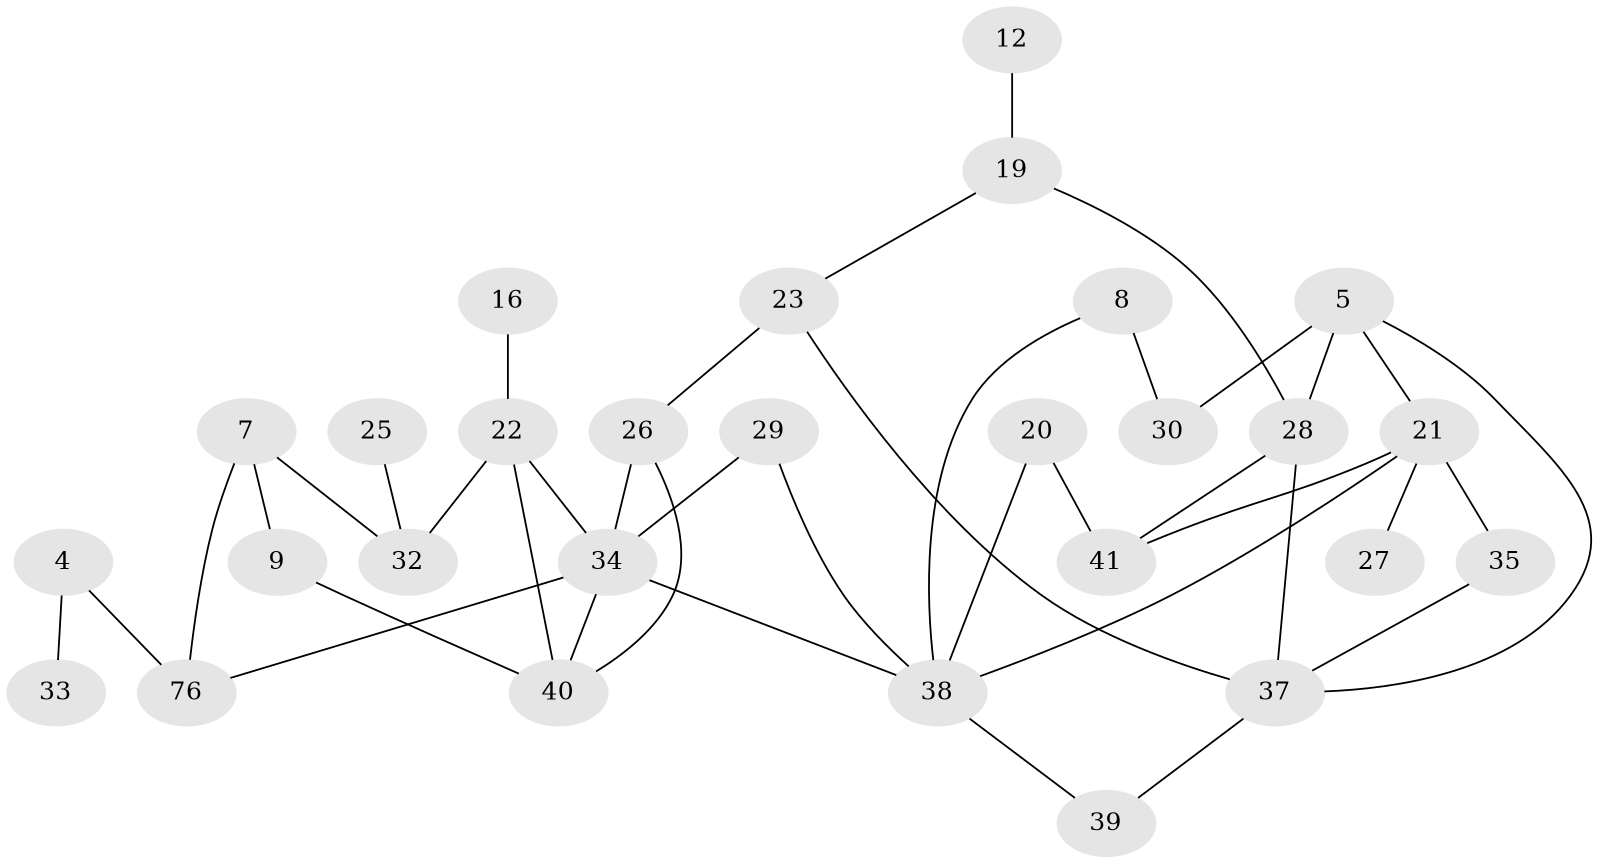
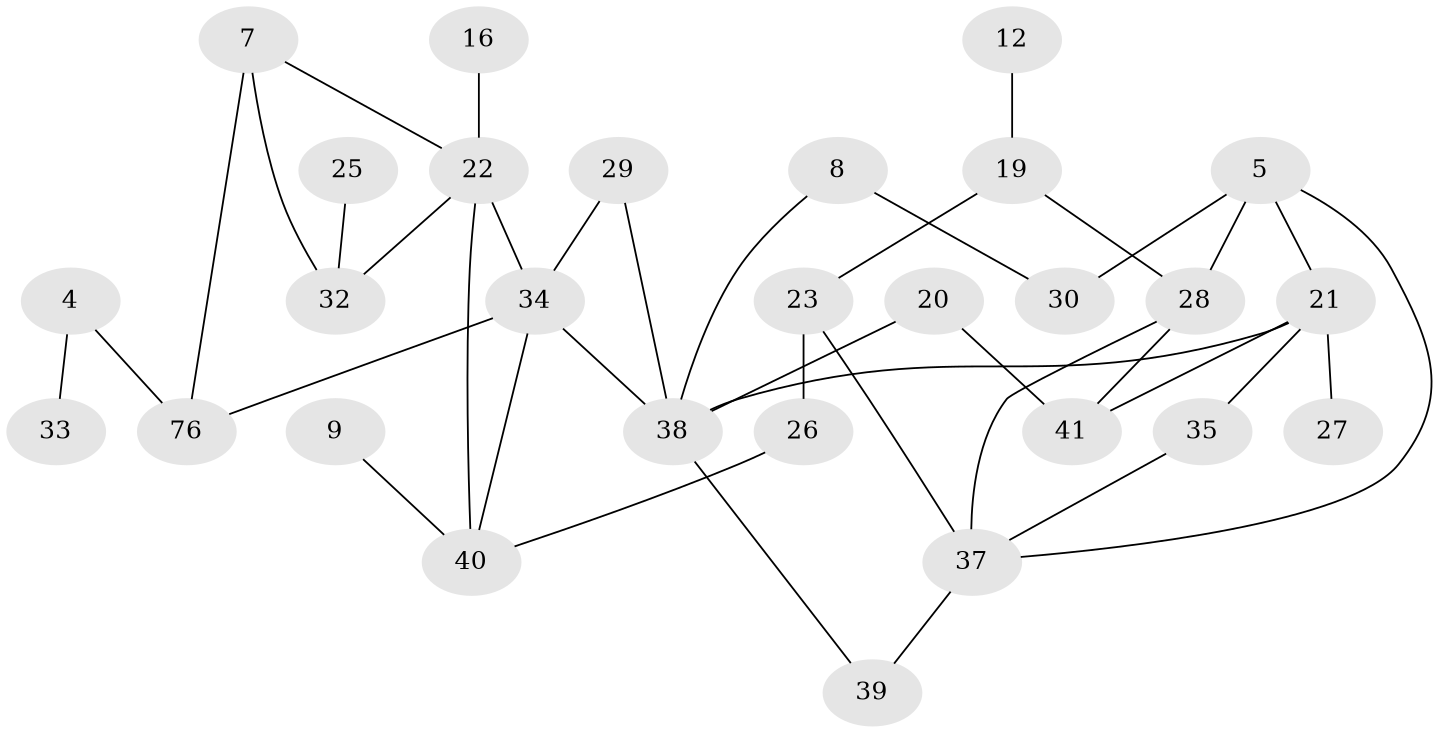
(262, 497) -> (363, 105)
(623, 497) -> none
